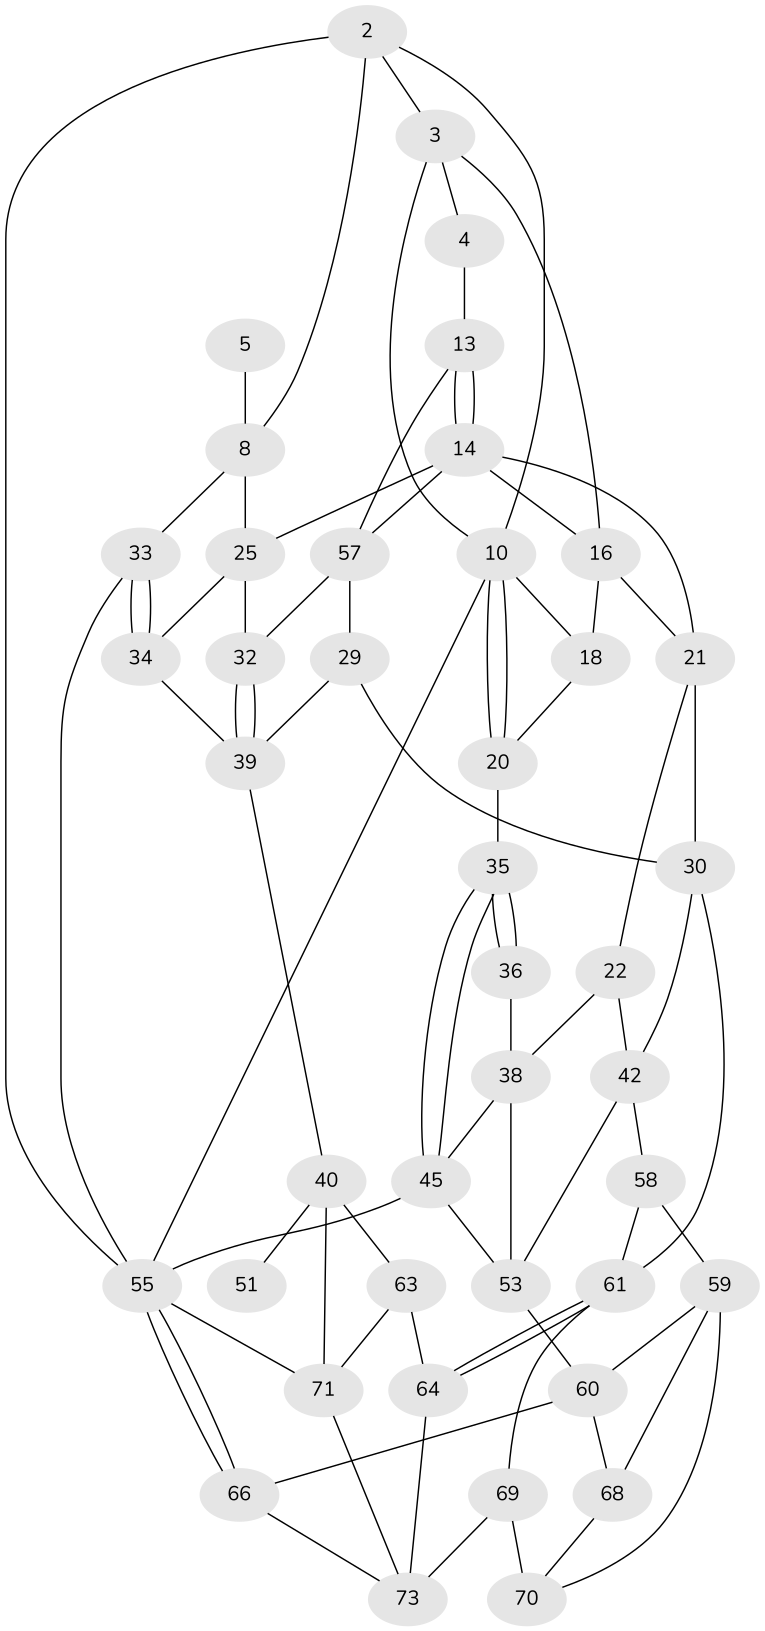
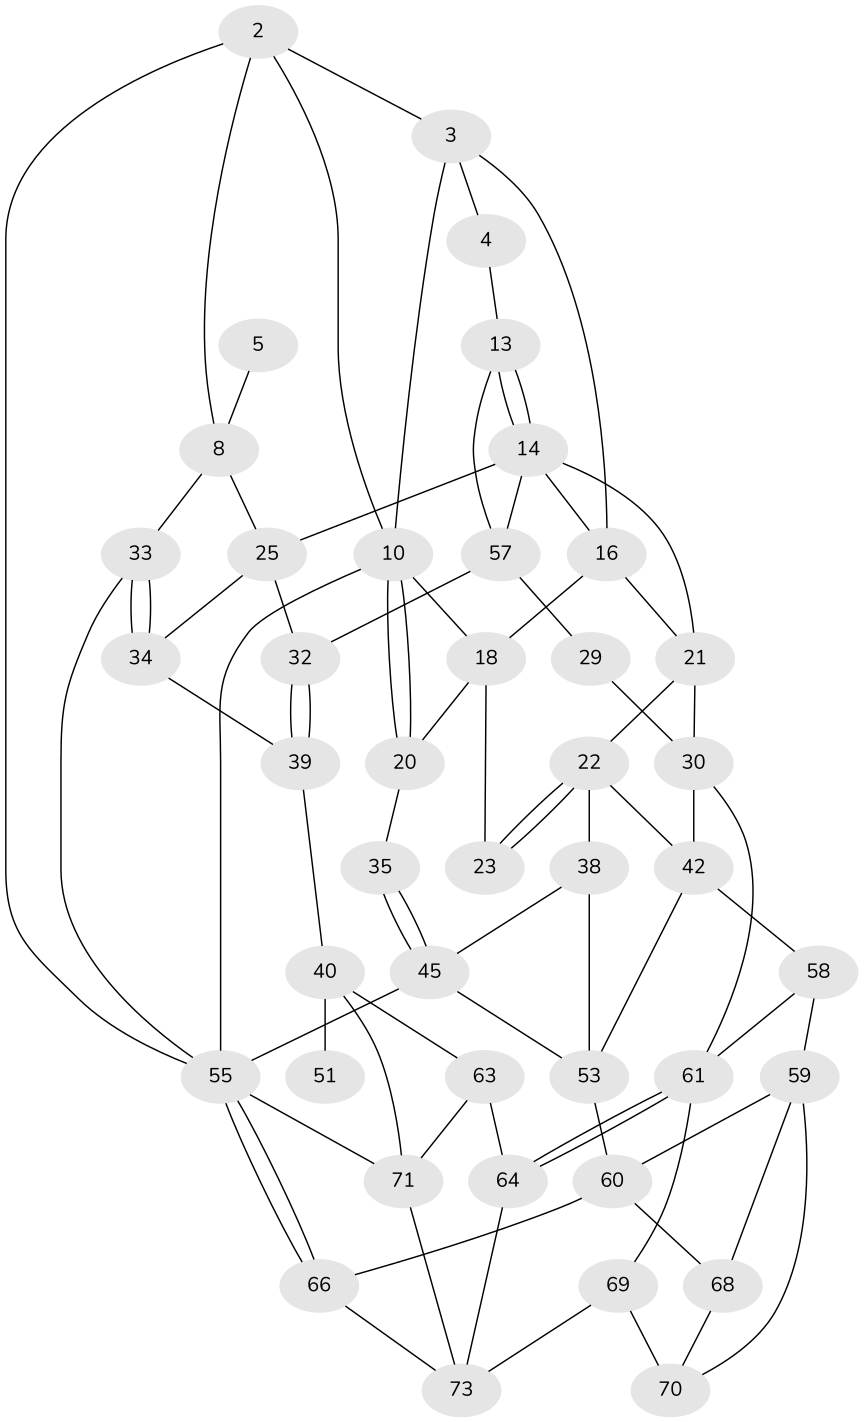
(298, 711) -> none
none -> (485, 868)
(511, 972) -> none
